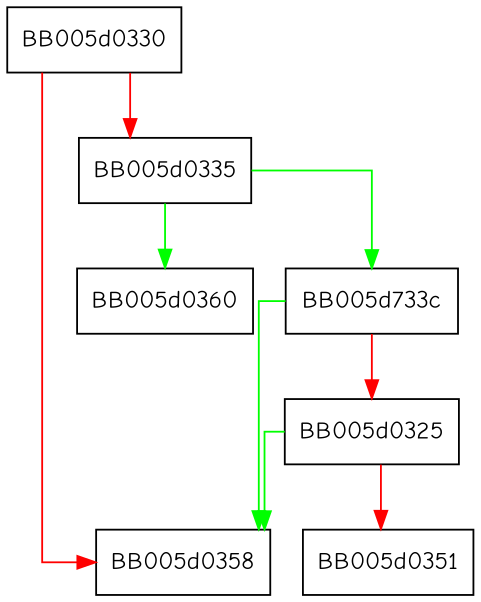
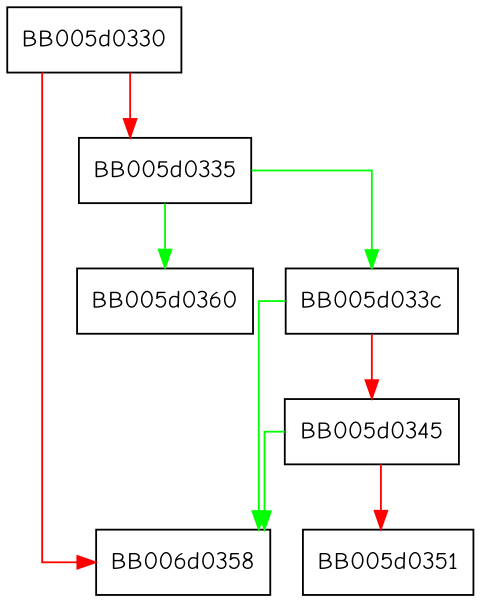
(372, 301) -> (372, 301)
(372, 432) -> (372, 432)
(183, 562) -> (183, 562)
